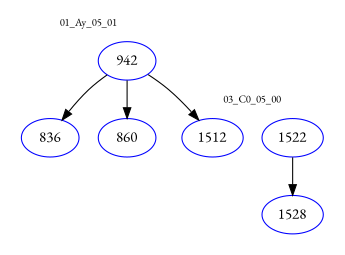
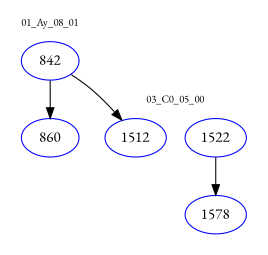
(89, 23) -> (50, 23)
(127, 61) -> (50, 61)
(50, 138) -> none
(293, 215) -> (216, 215)
